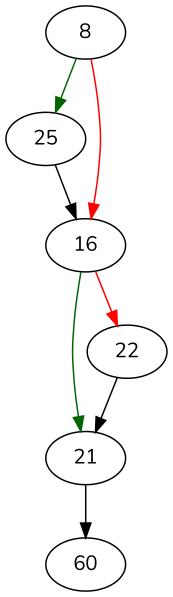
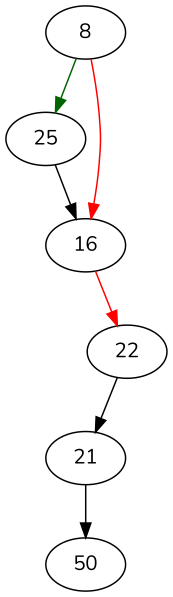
(73, 344) -> none
(86, 565) -> (86, 565)
